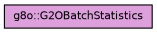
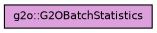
(78, 17) -> (78, 17)
